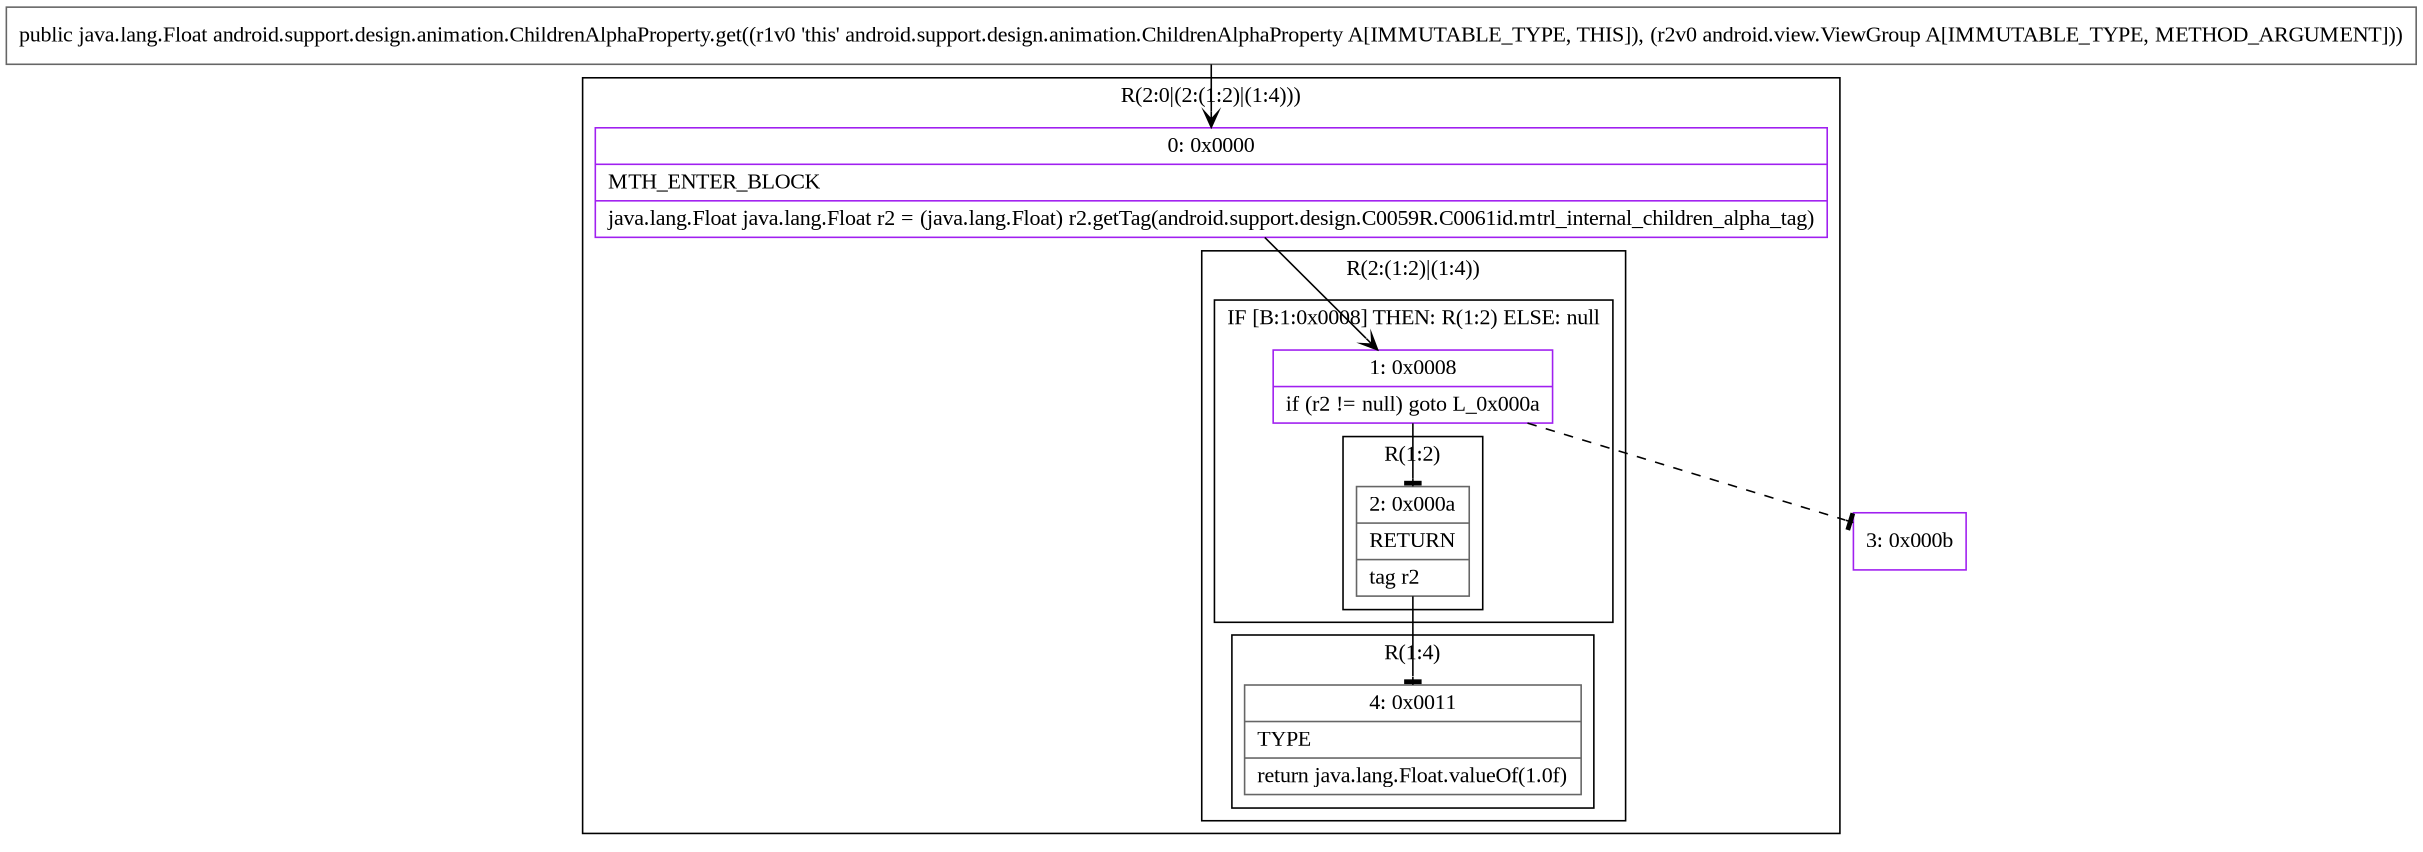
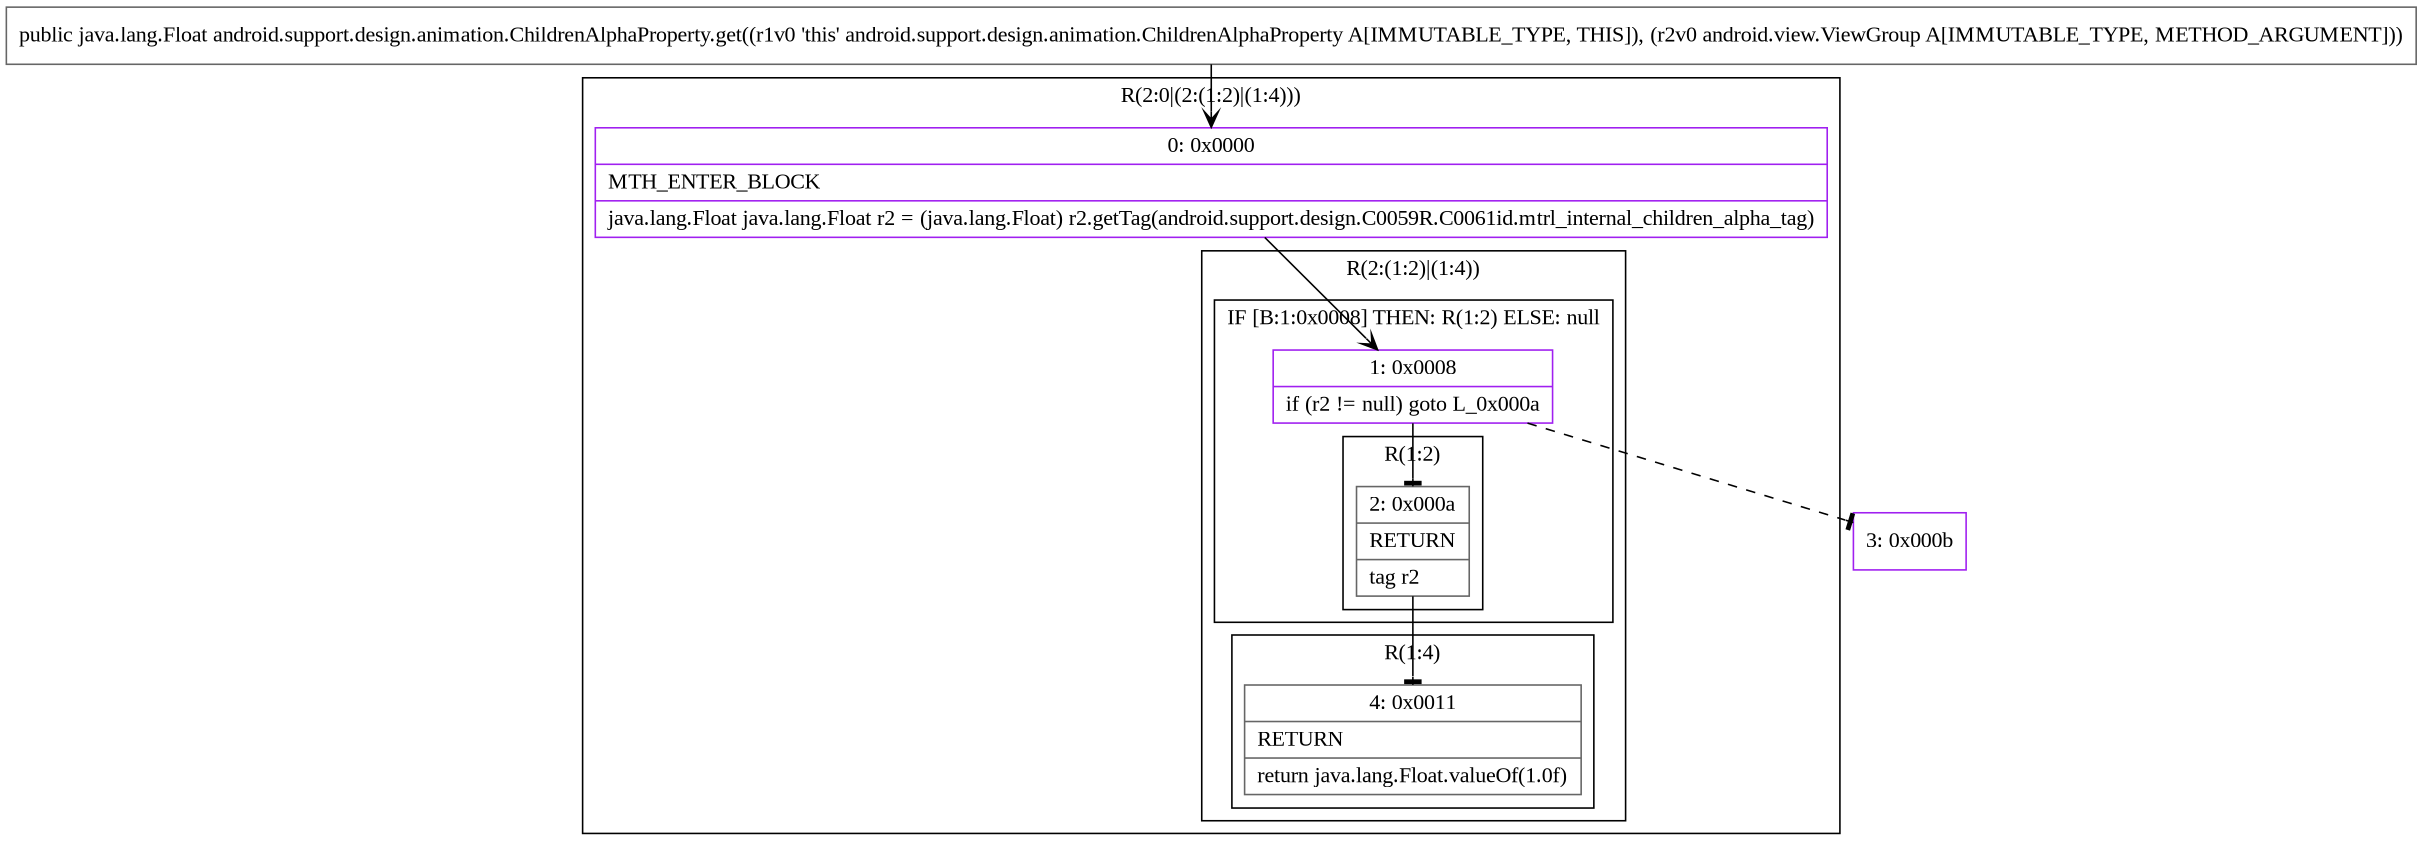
(1284, 739) -> (1301, 739)
